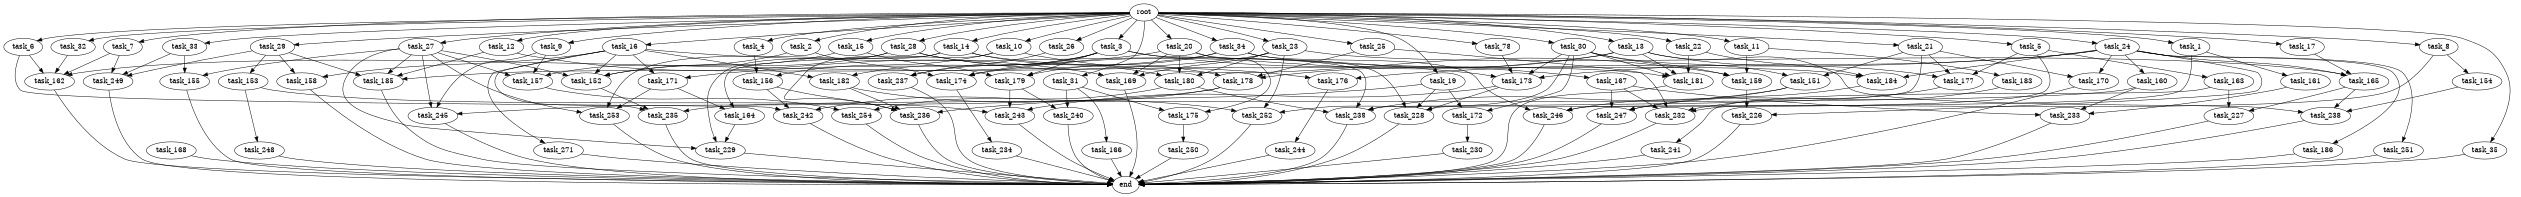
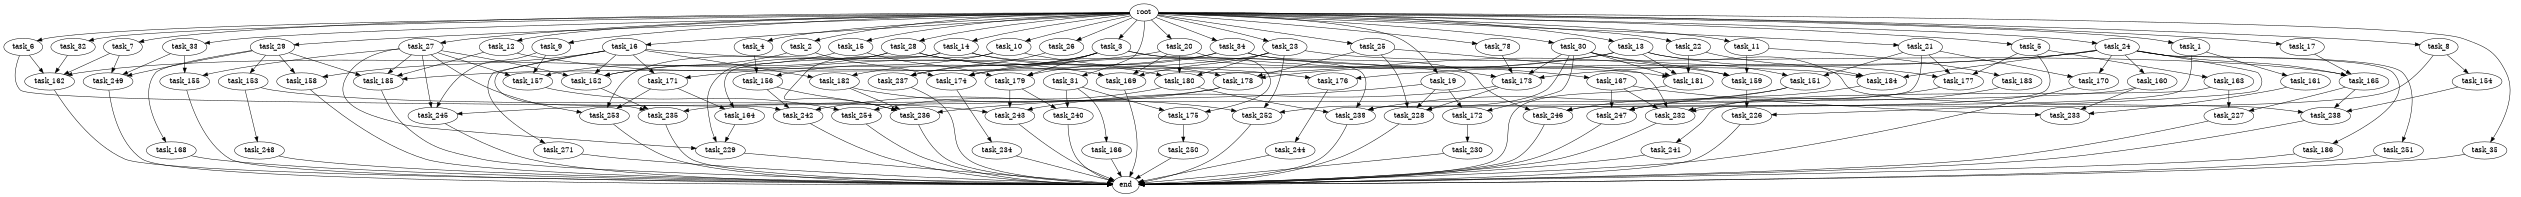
(1307, 61) -> (1399, 78)
none -> (155, 74)
(1601, 176) -> none
